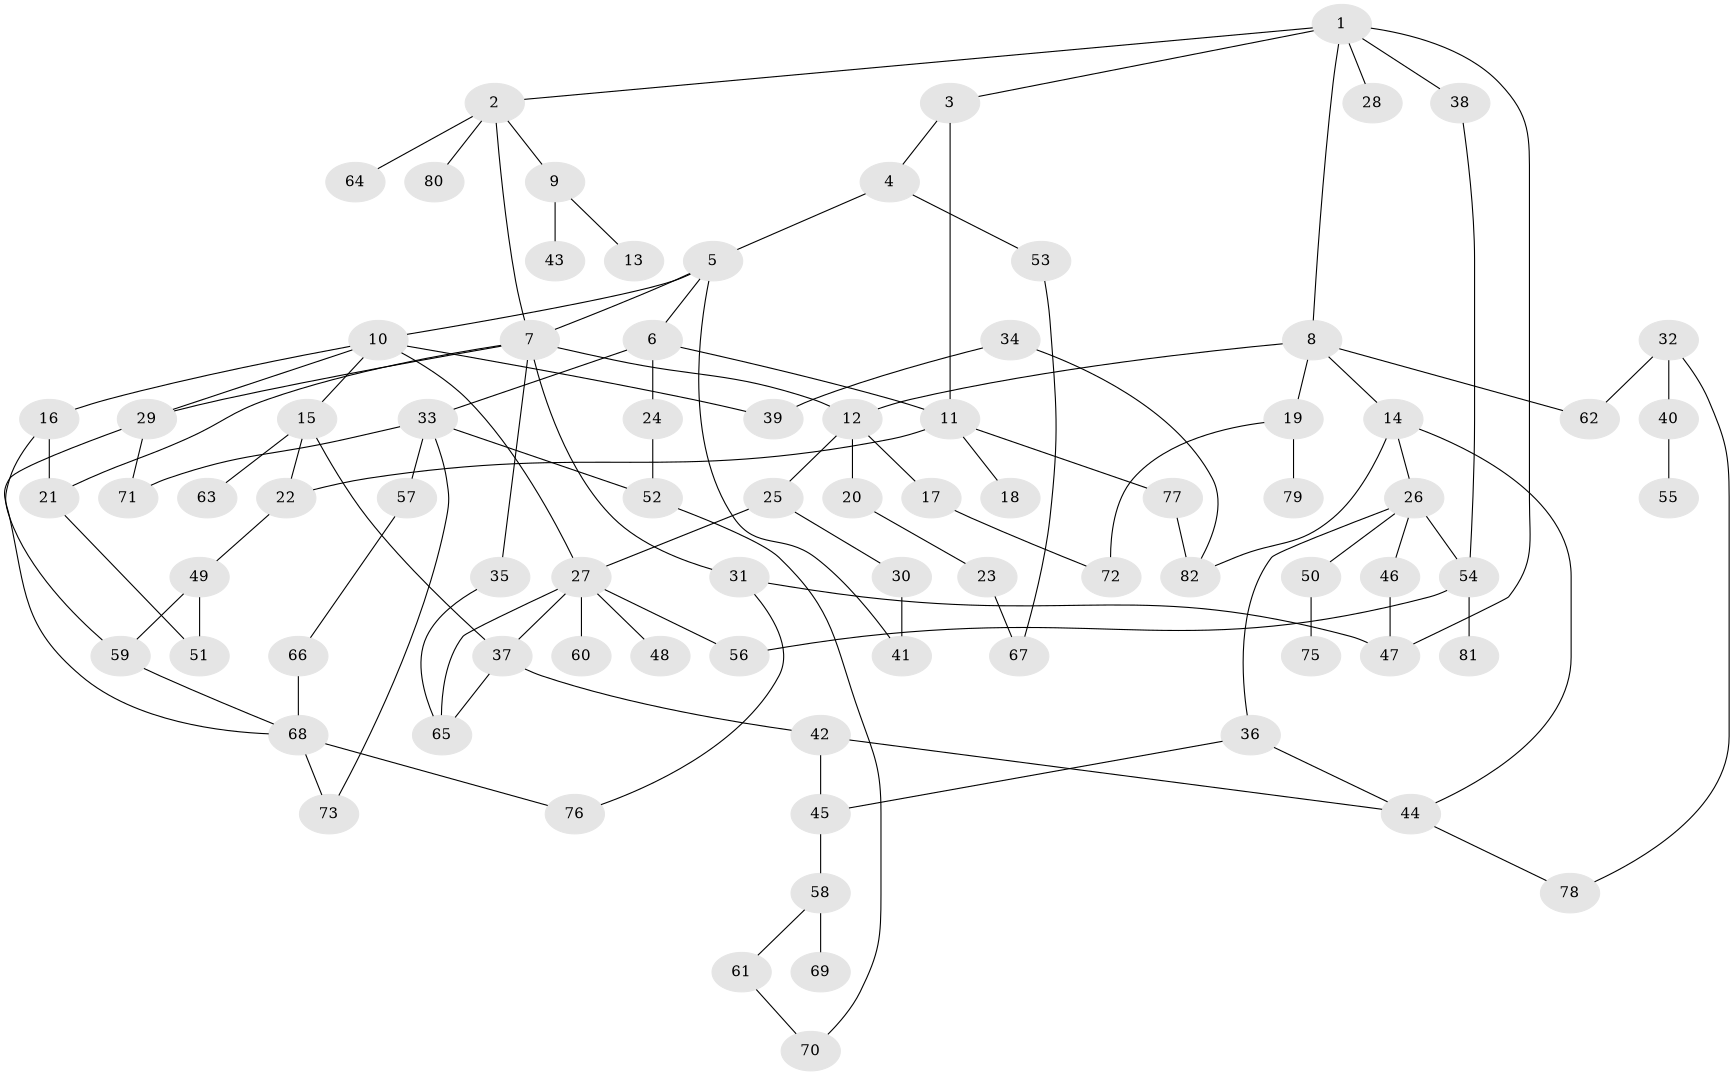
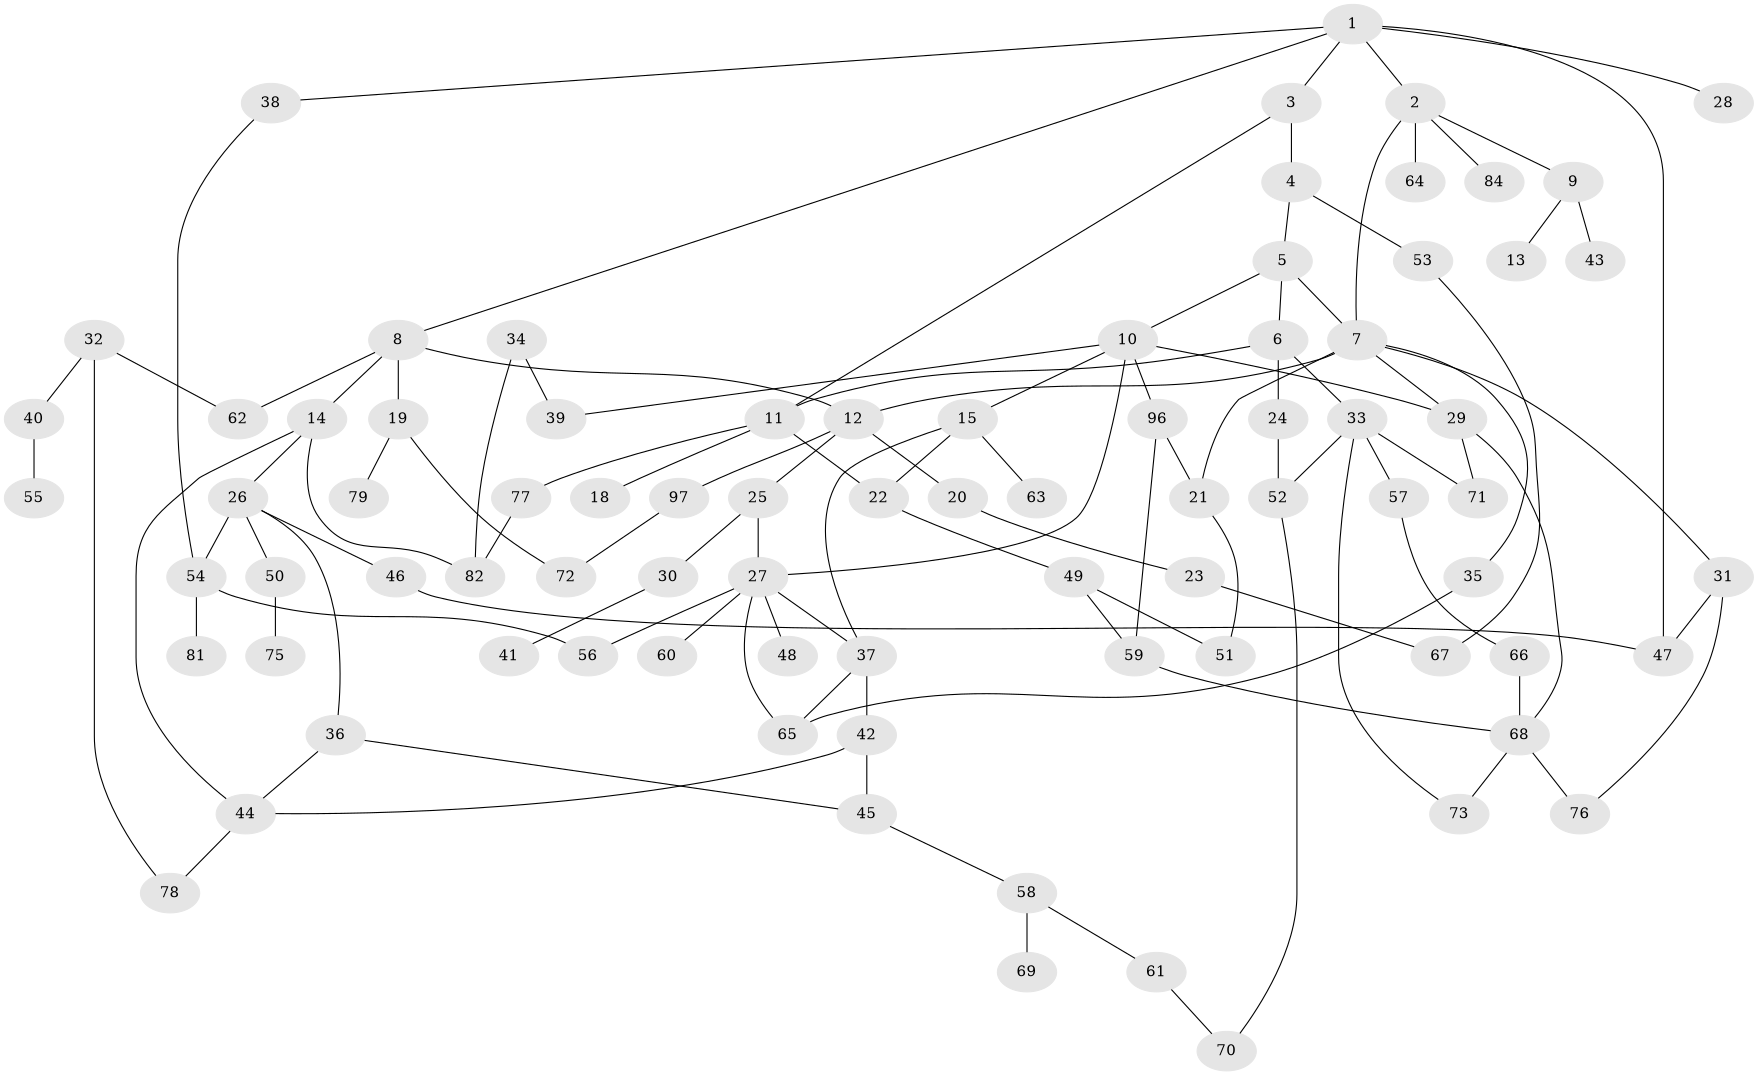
(434, 182) -> (1494, 182)
(49, 419) -> (1158, 419)
(931, 498) -> (679, 498)
(724, 500) -> none
